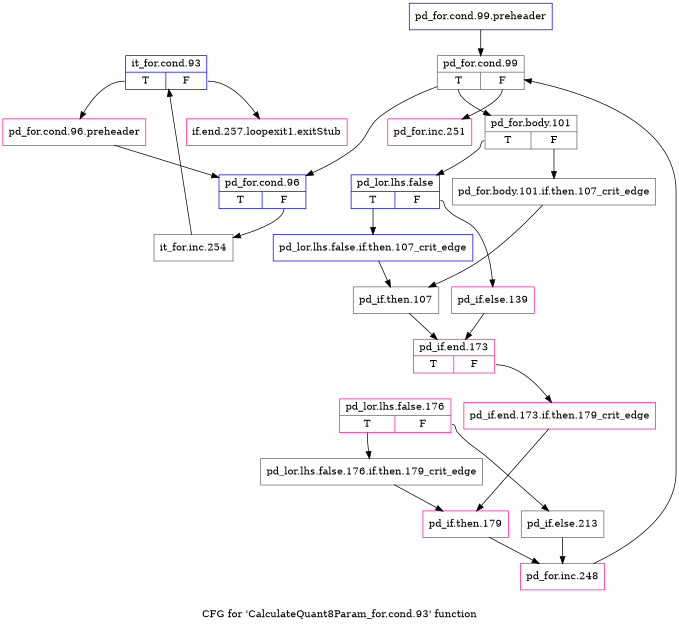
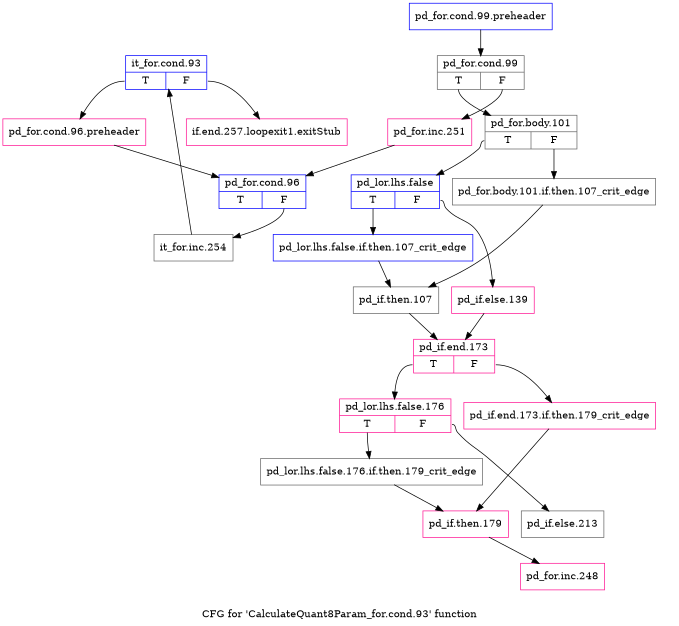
(372, 126) -> (354, 159)
(676, 299) -> none
none -> (399, 375)
(563, 547) -> none
